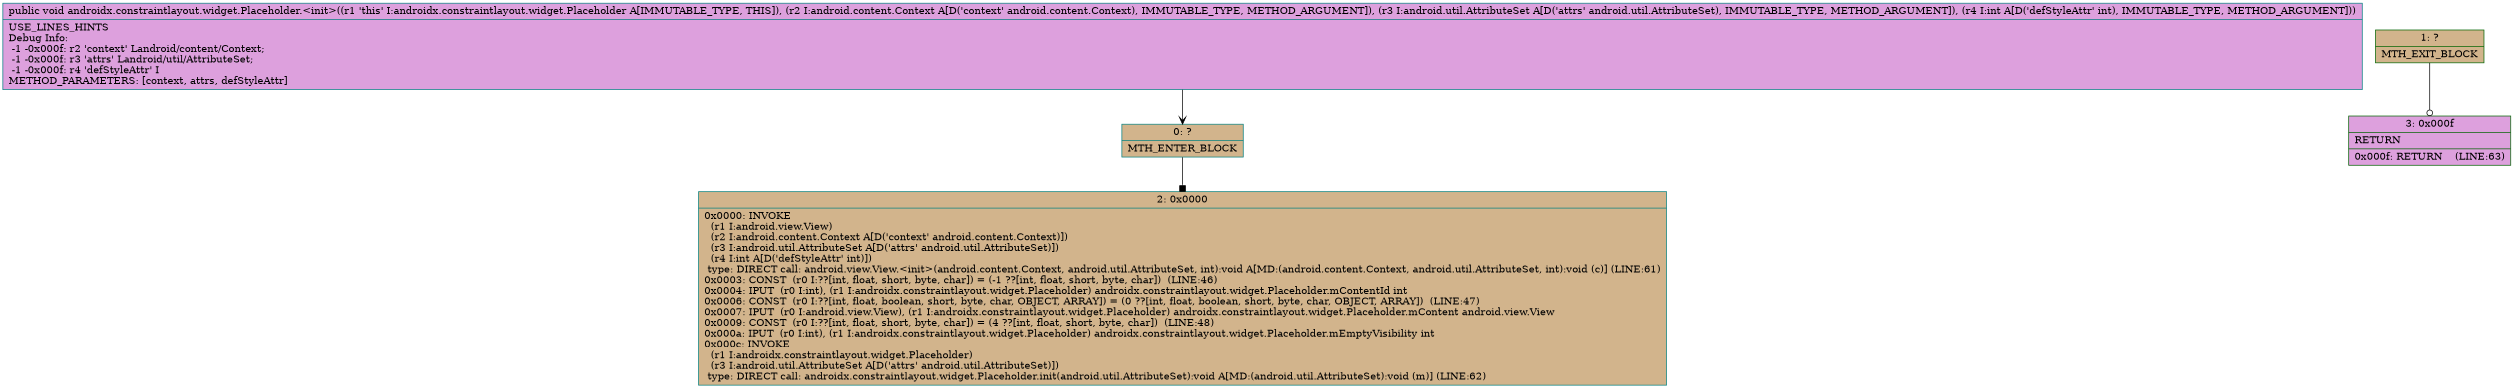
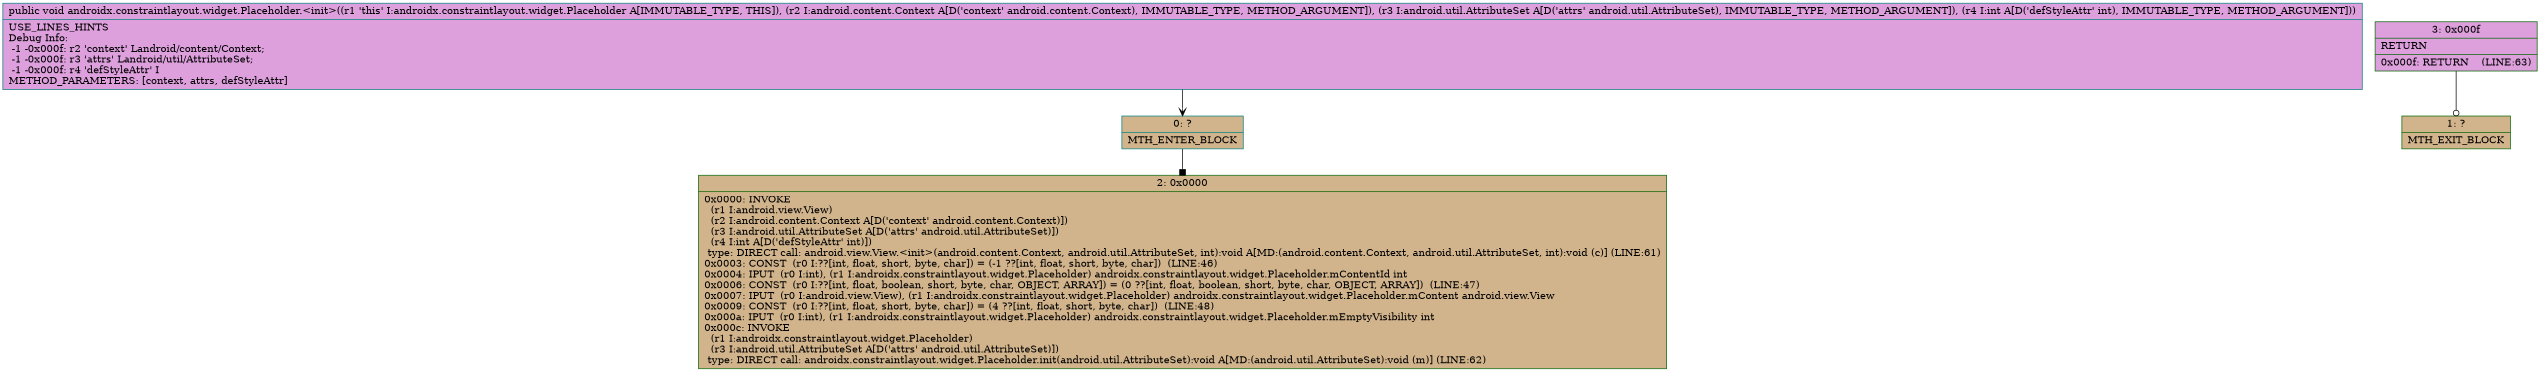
(2430, 86) -> (2456, 91)
(1183, 288) -> (1183, 272)
